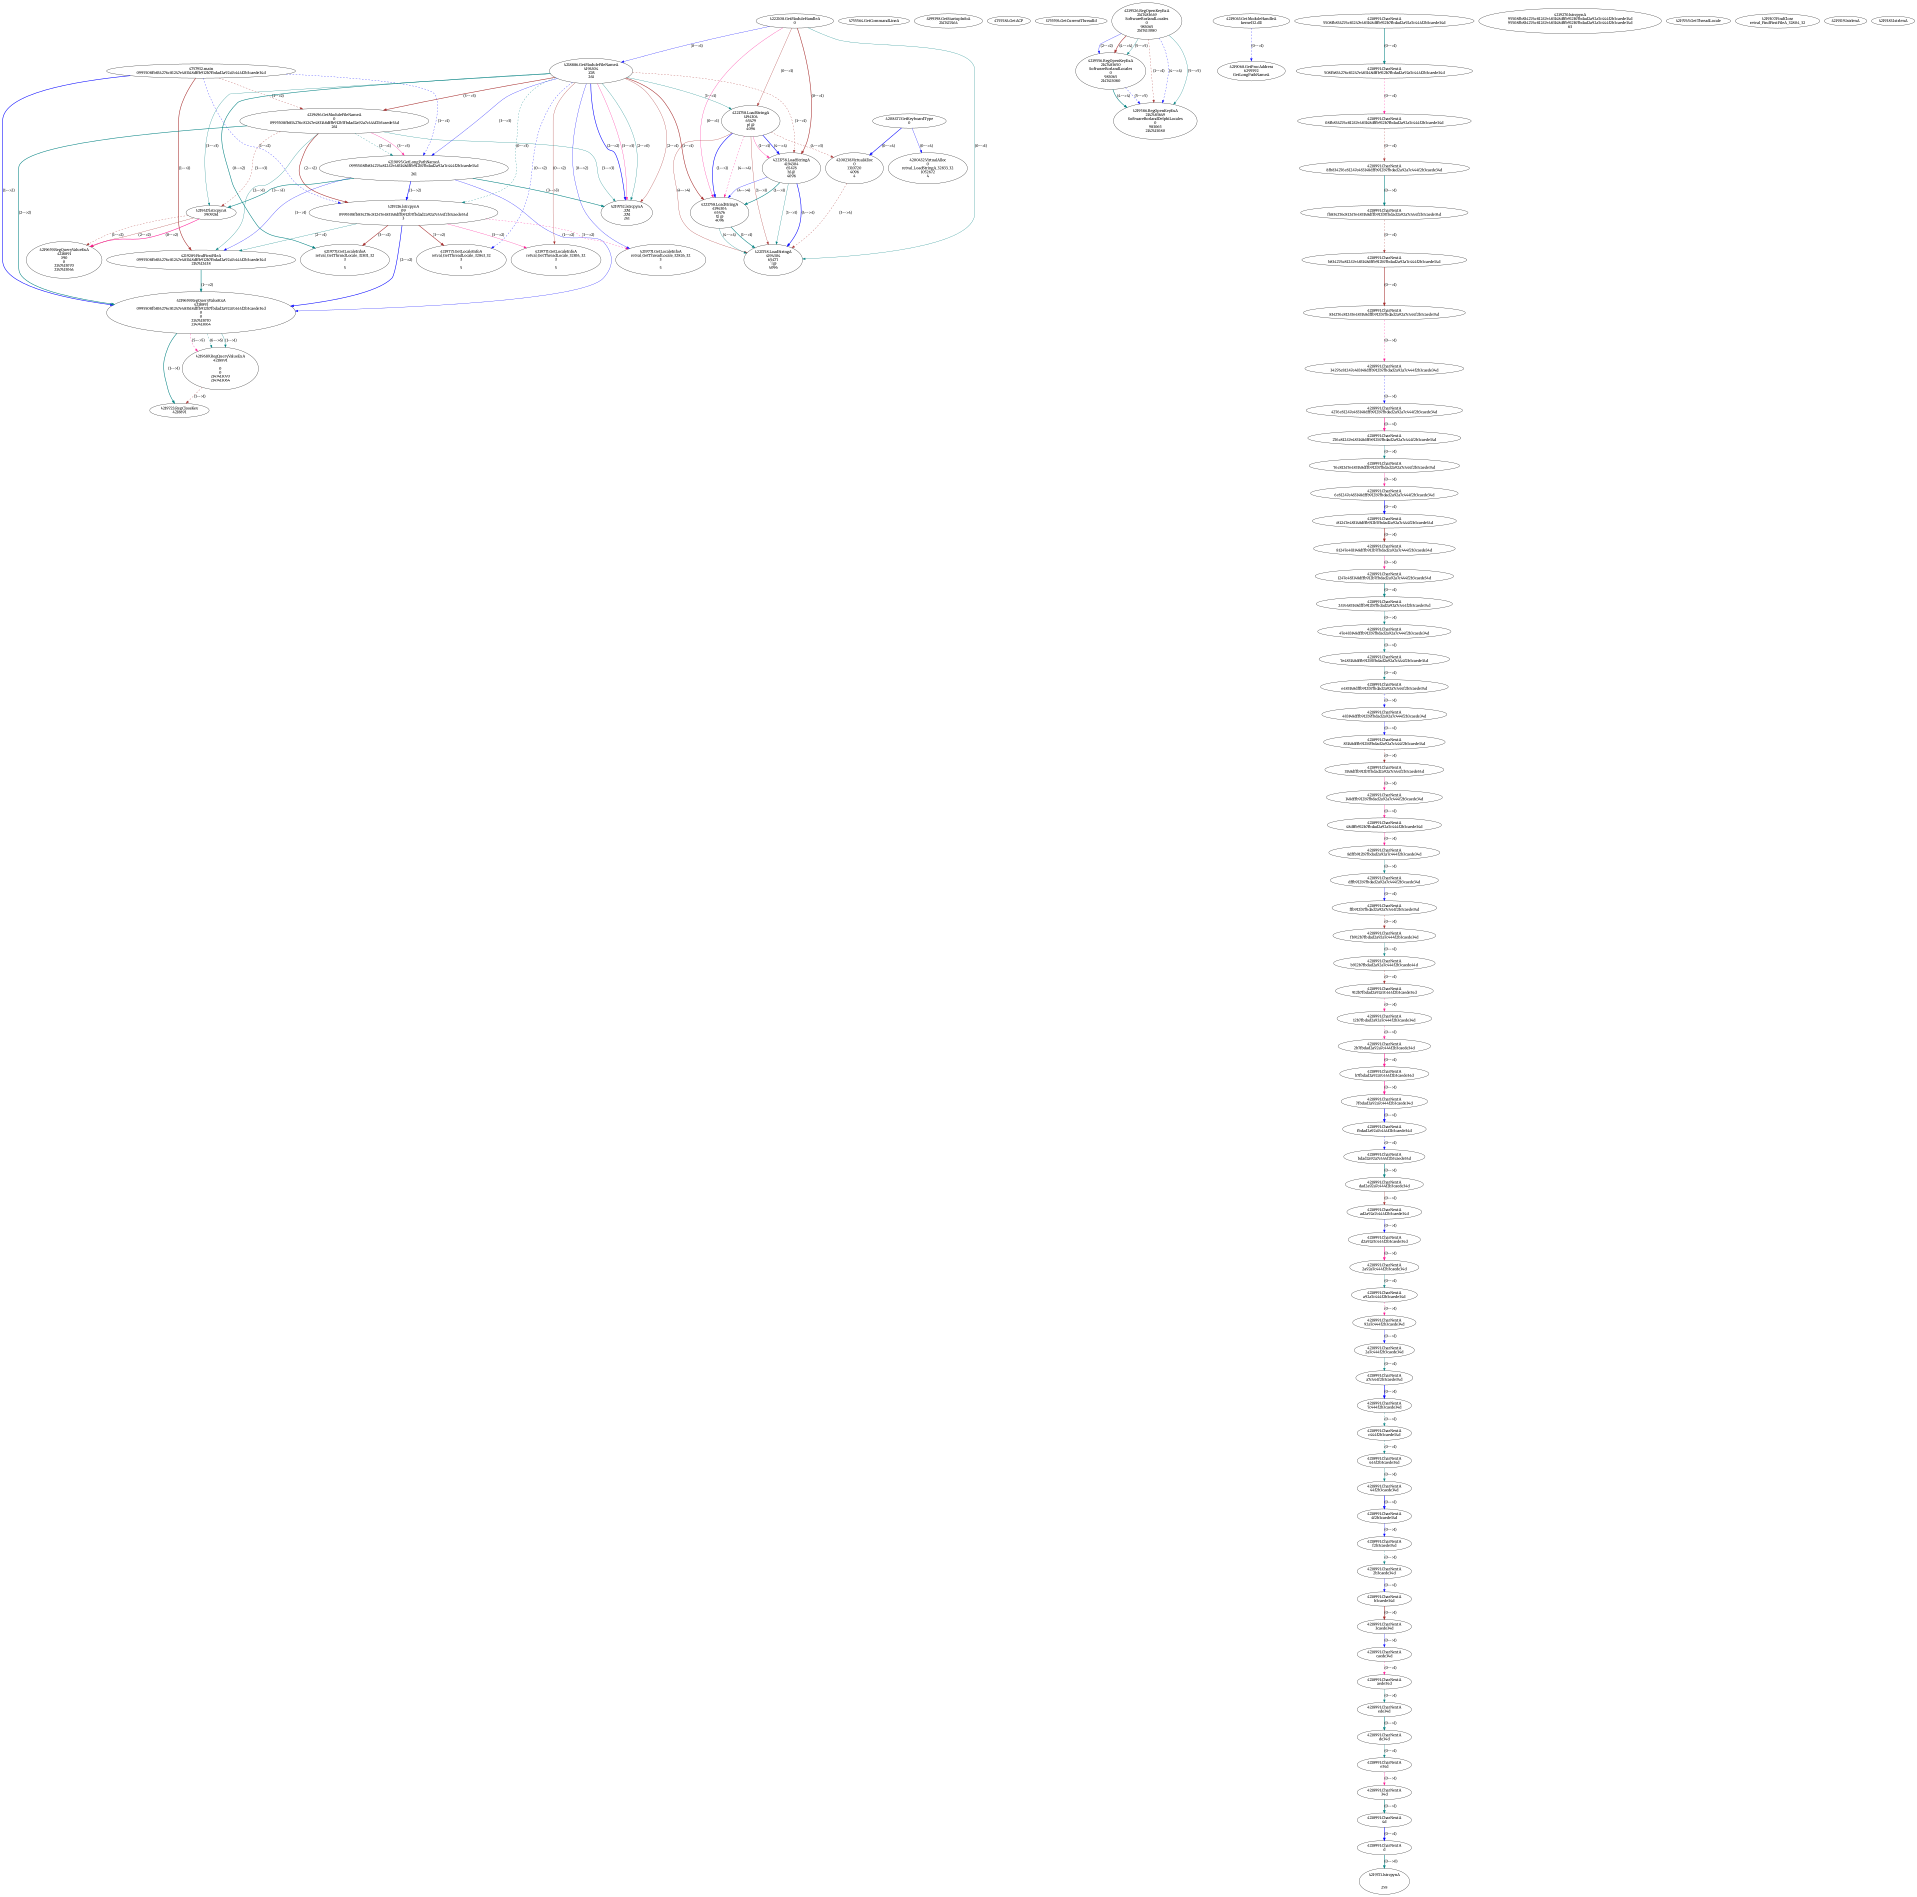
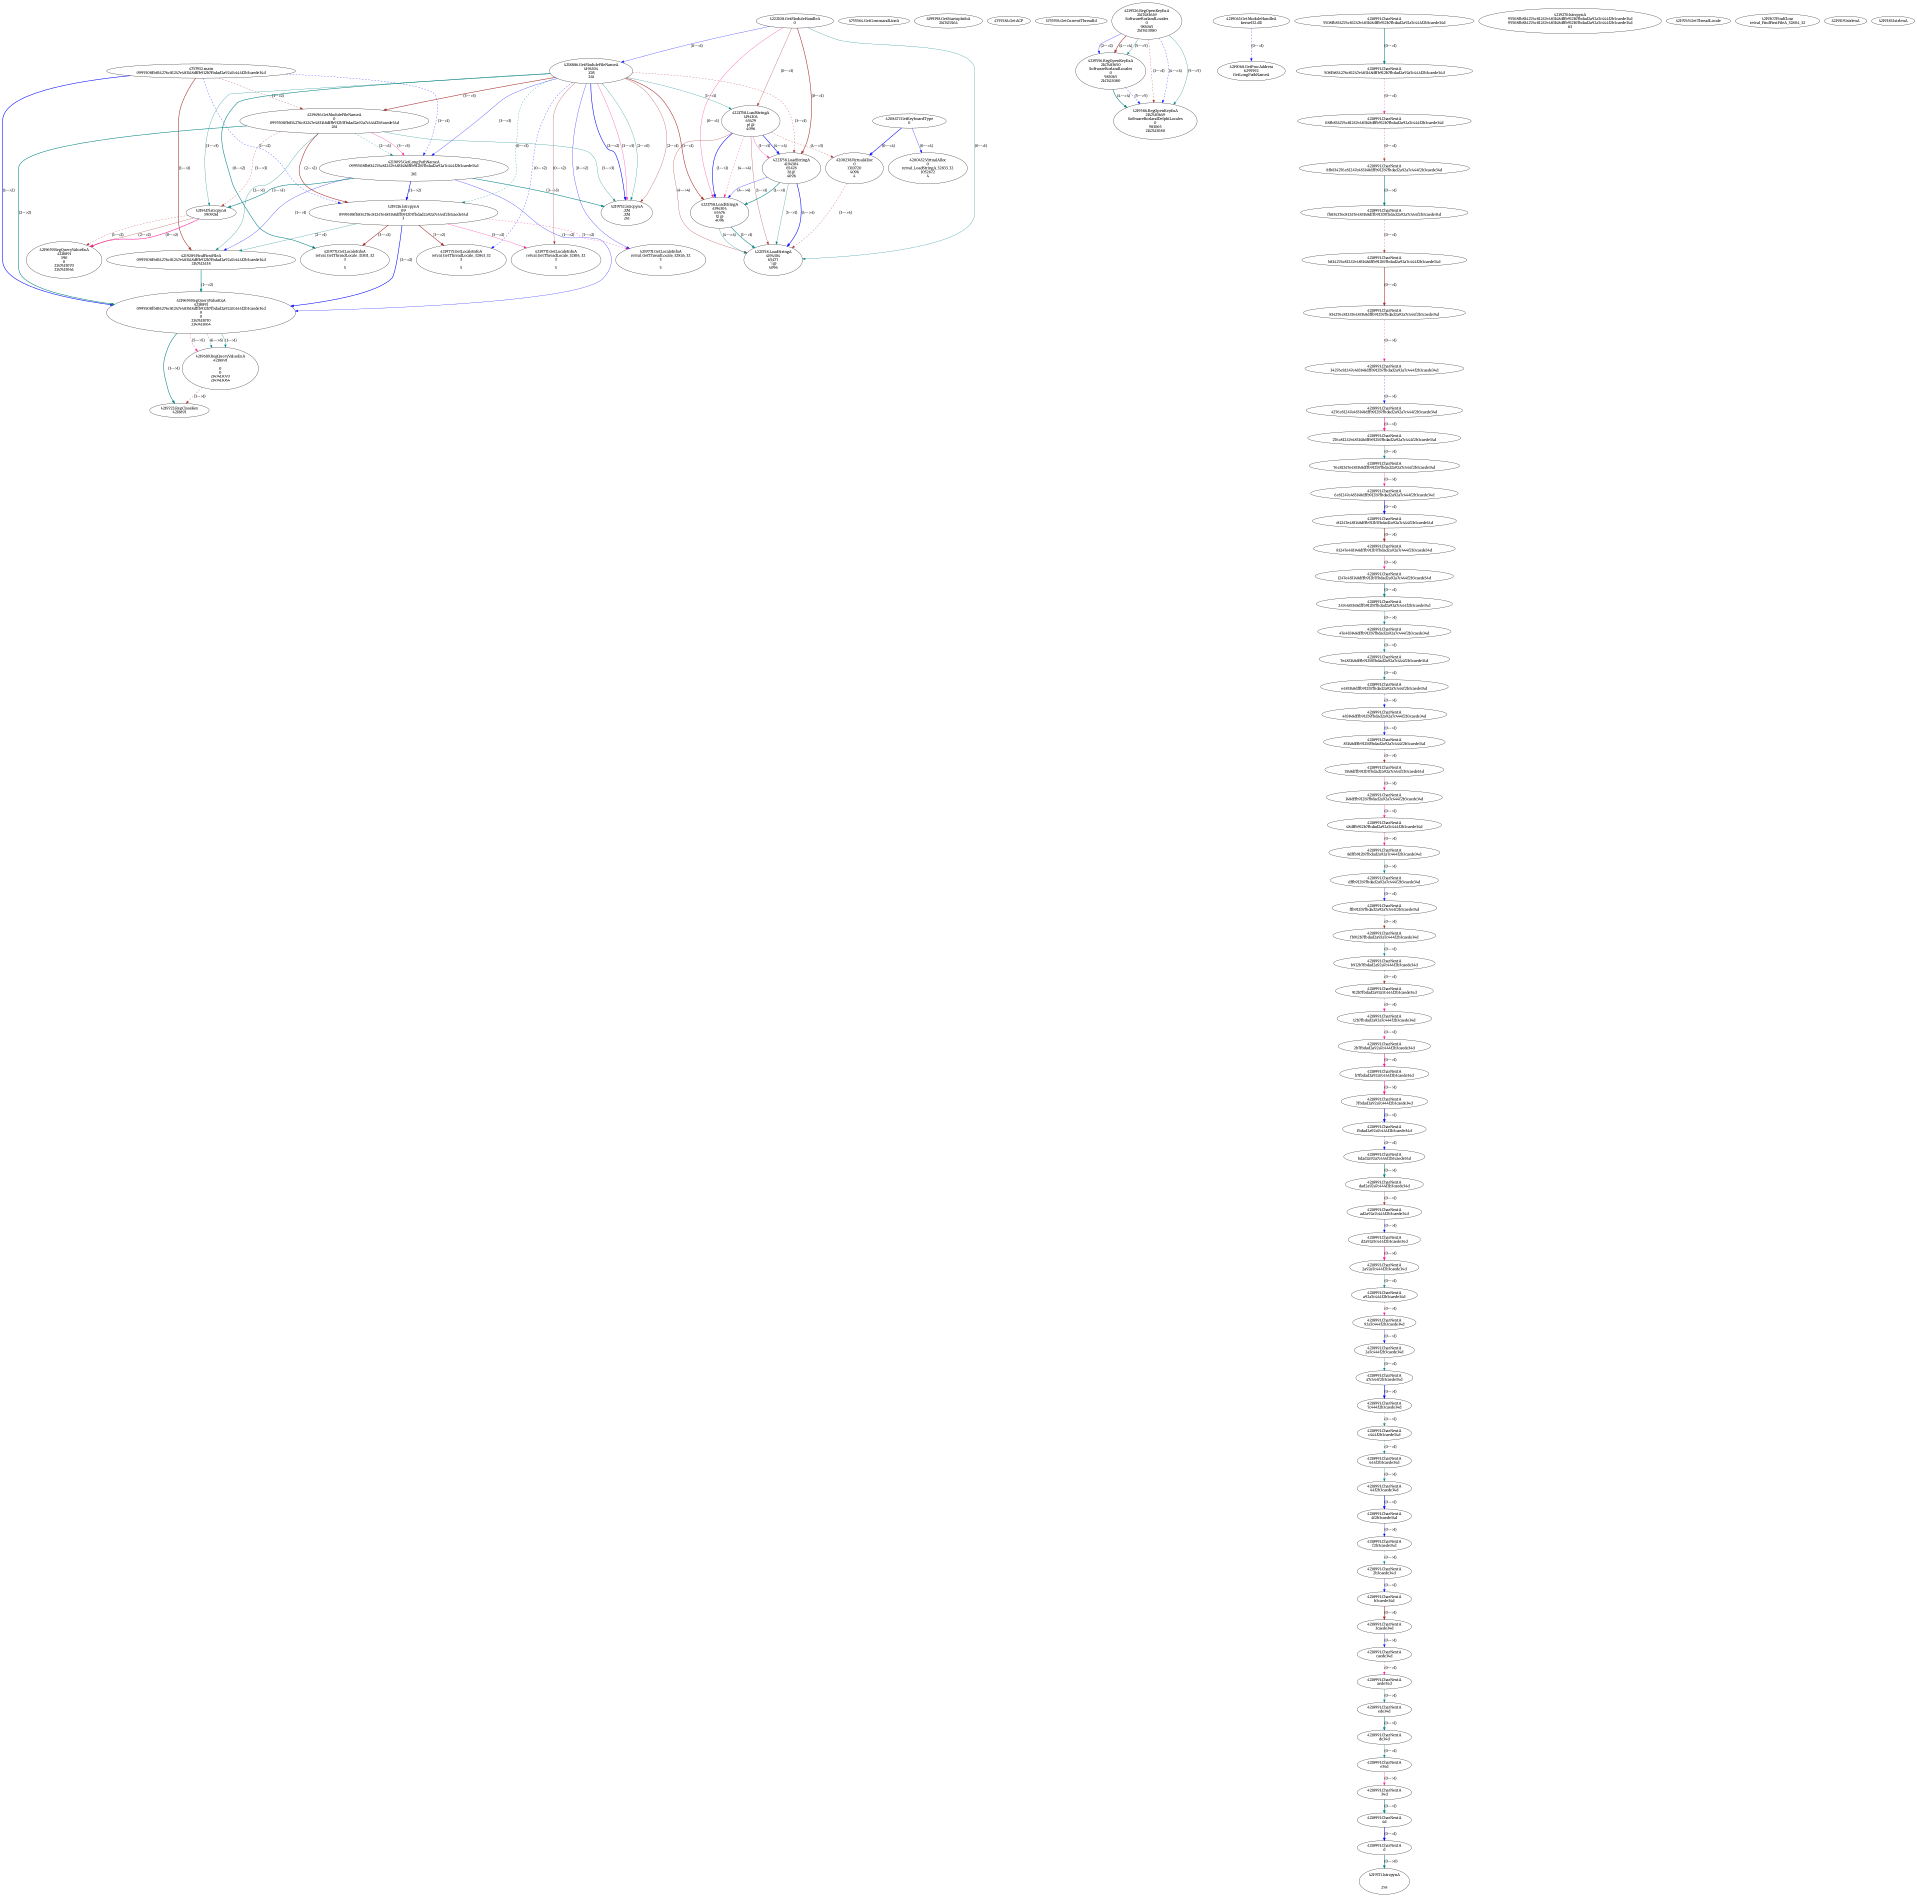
(1384, 963) -> (1384, 963)
